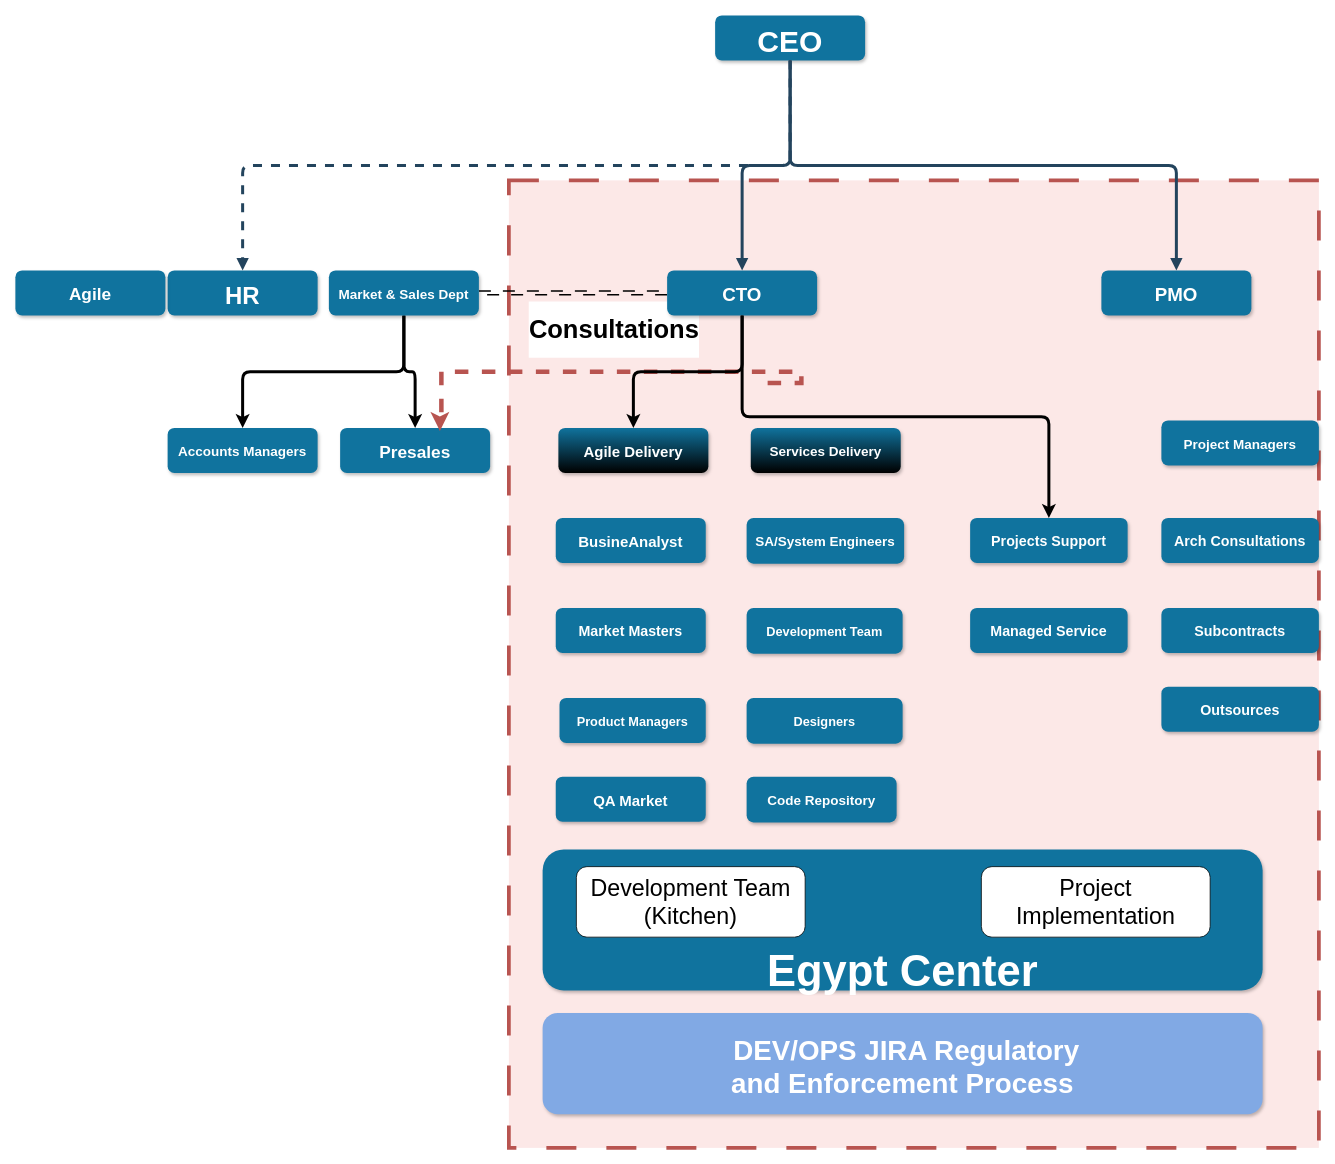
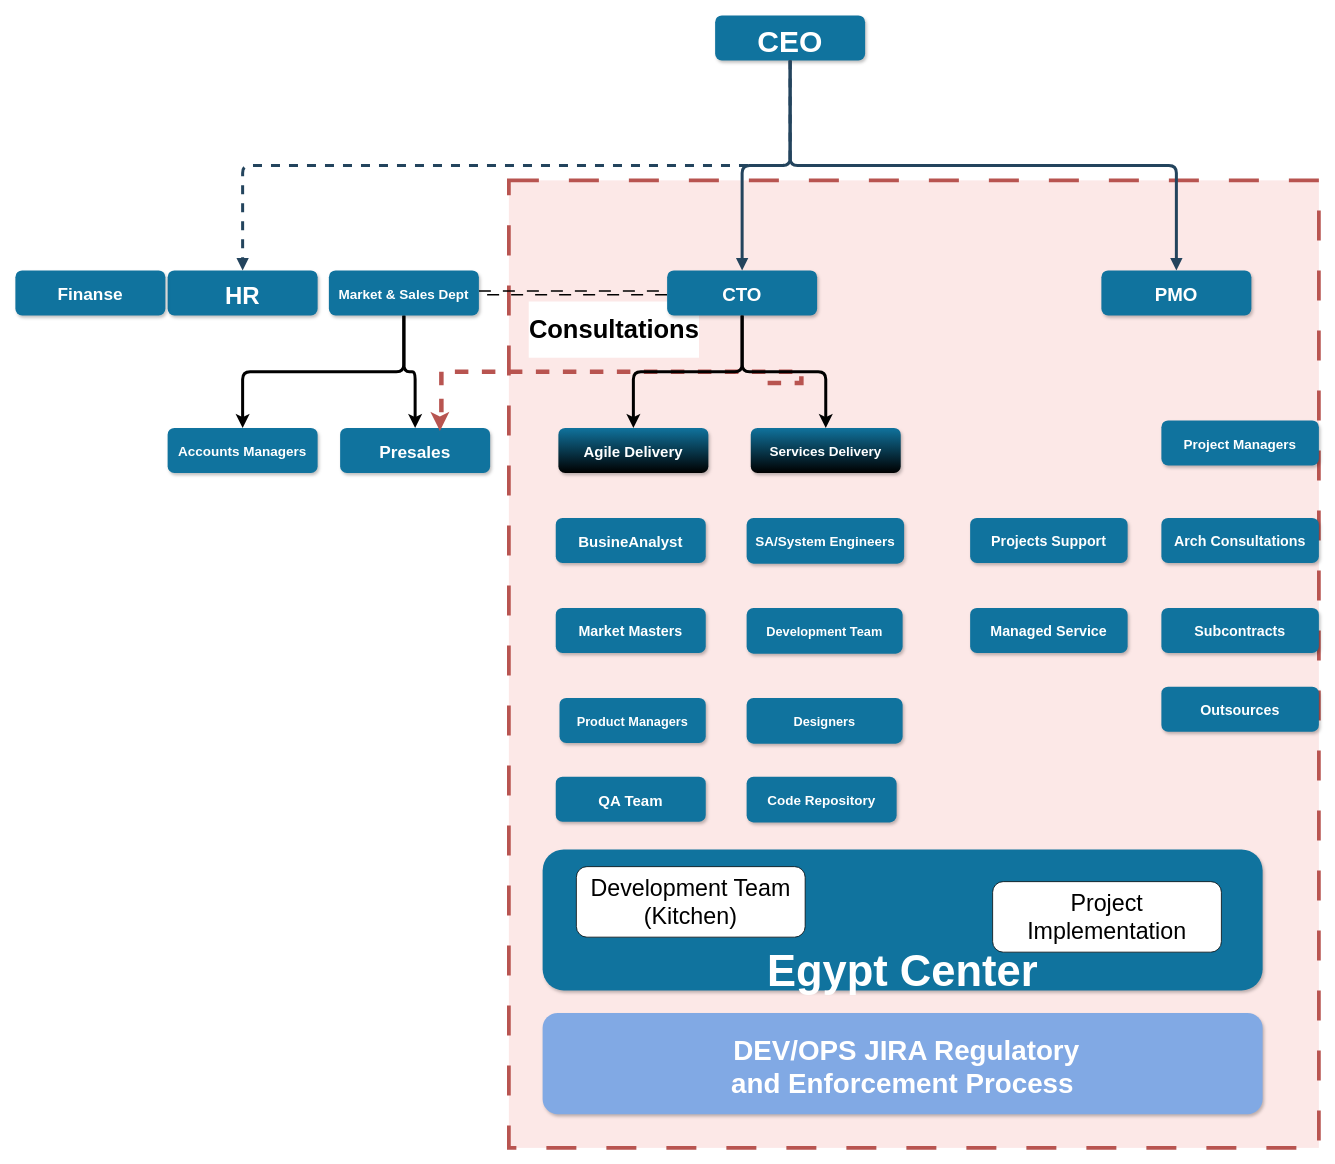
(90, 295) -> (90, 295)
(917, 417) -> (826, 386)
(630, 801) -> (630, 801)
(1096, 902) -> (1107, 917)
